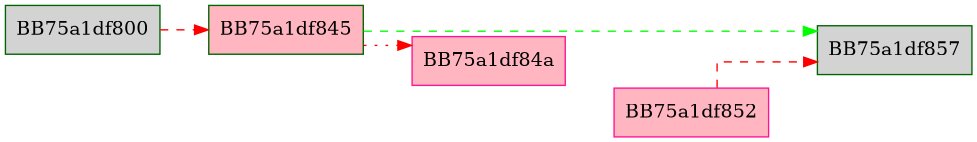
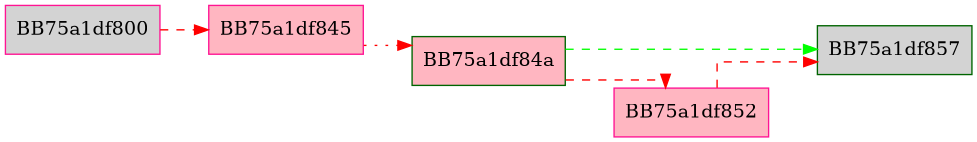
(83, 30) -> (83, 30)
(286, 30) -> (286, 30)
(584, 31) -> (685, 49)
(489, 61) -> (489, 61)
none -> (616, 80)
